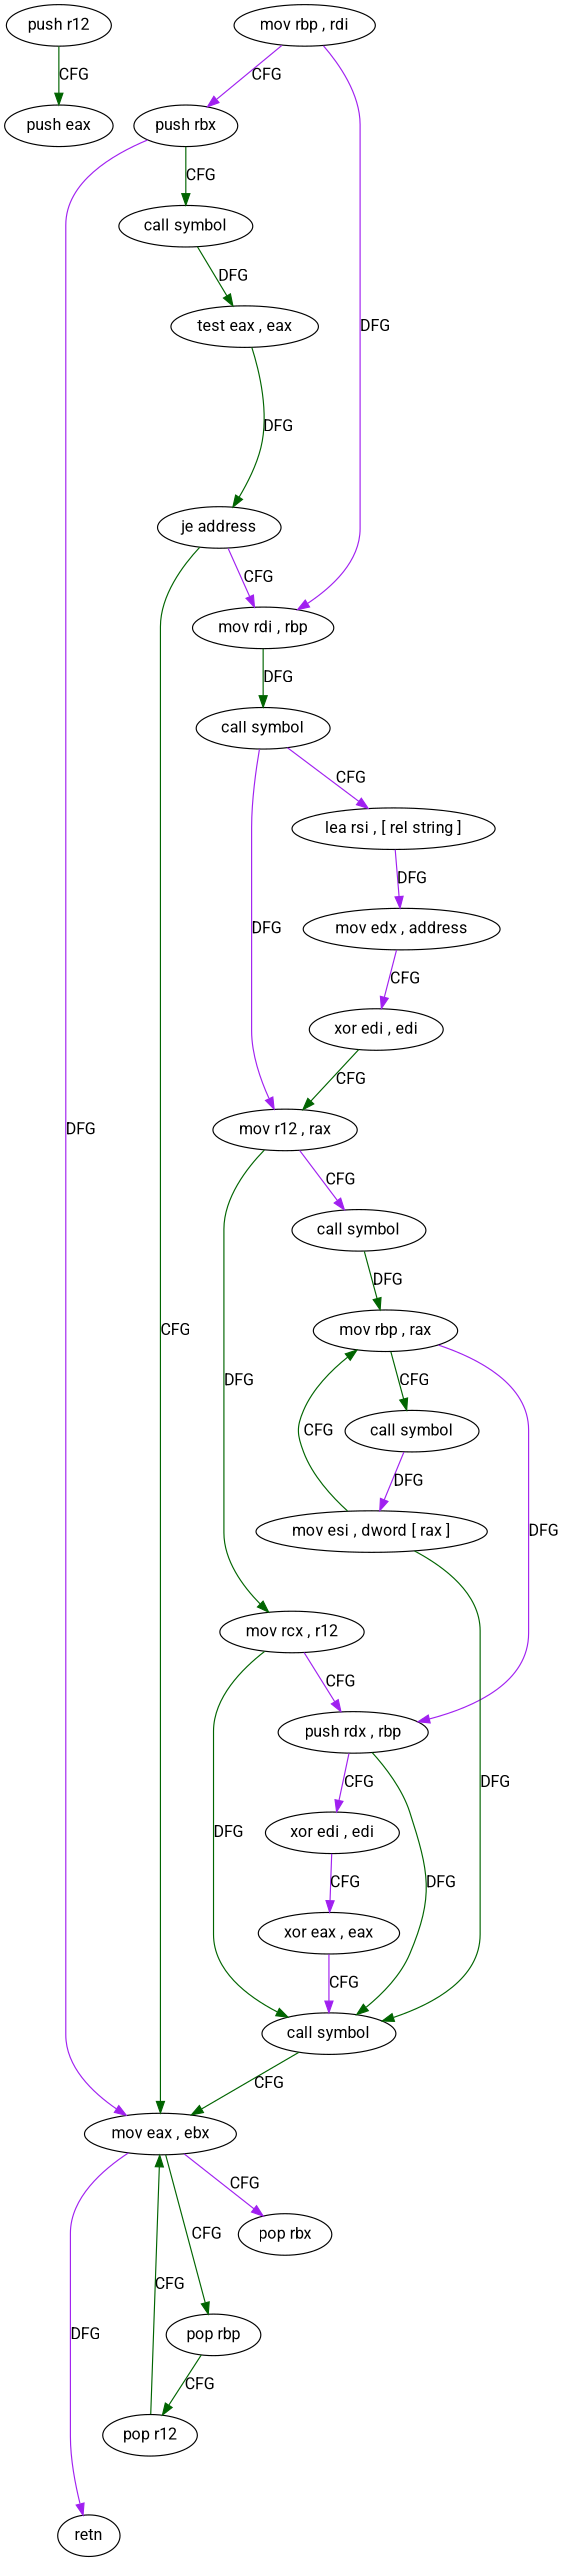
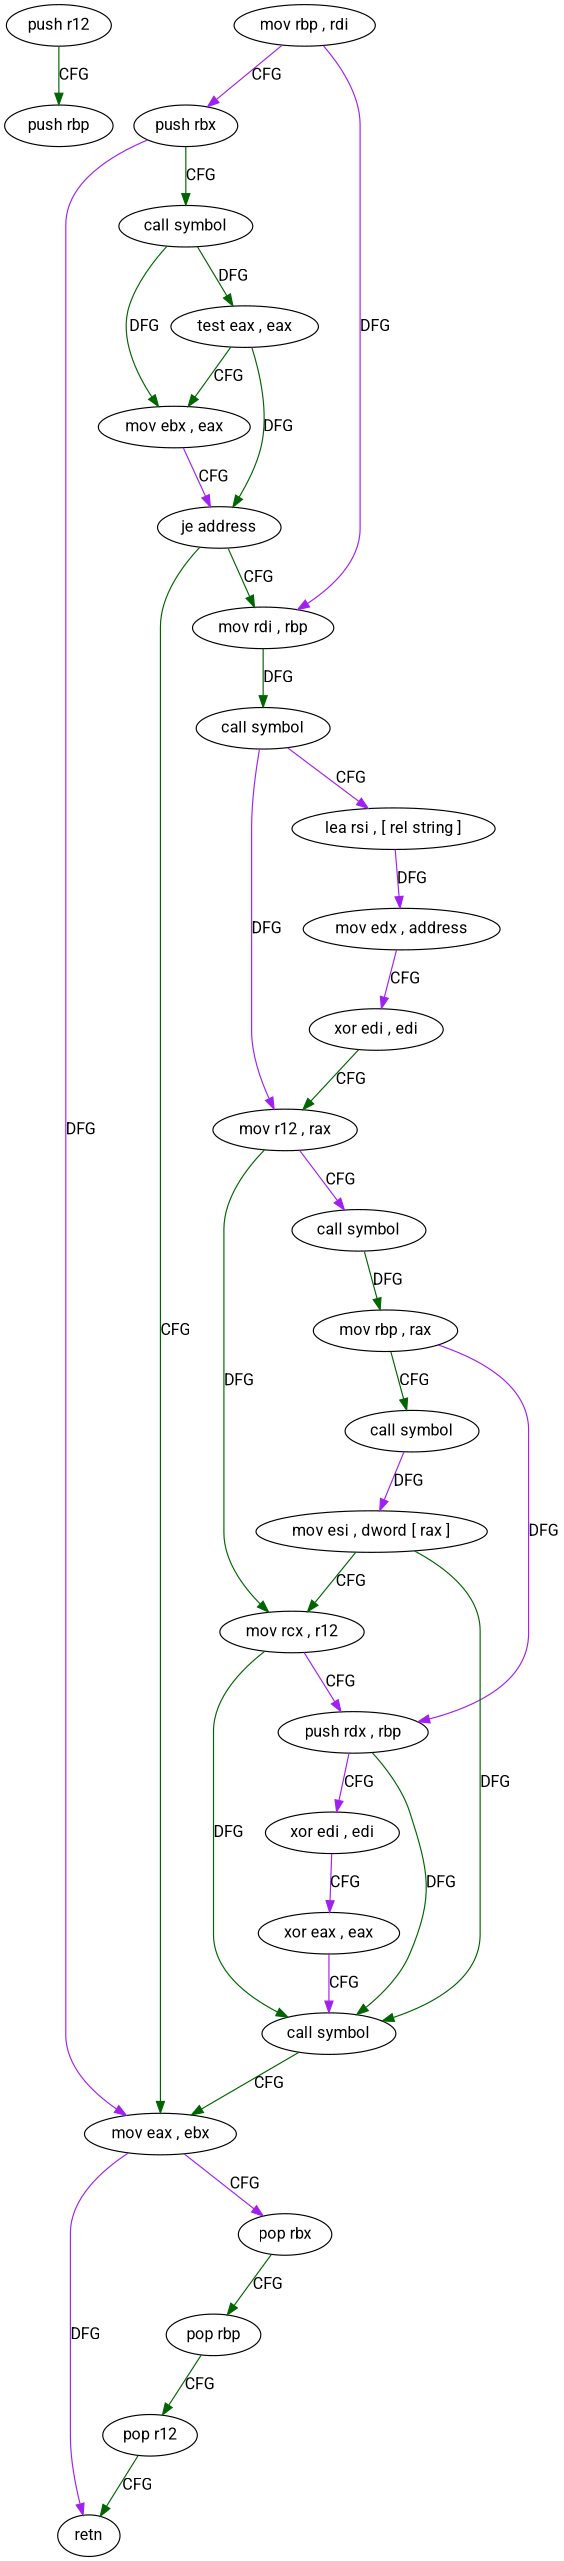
(59, 126) -> (59, 126)
none -> (174, 427)
(239, 572) -> (239, 572)
(299, 1433) -> (335, 1577)
(185, 2229) -> (253, 2280)
(155, 2291) -> (122, 2481)
